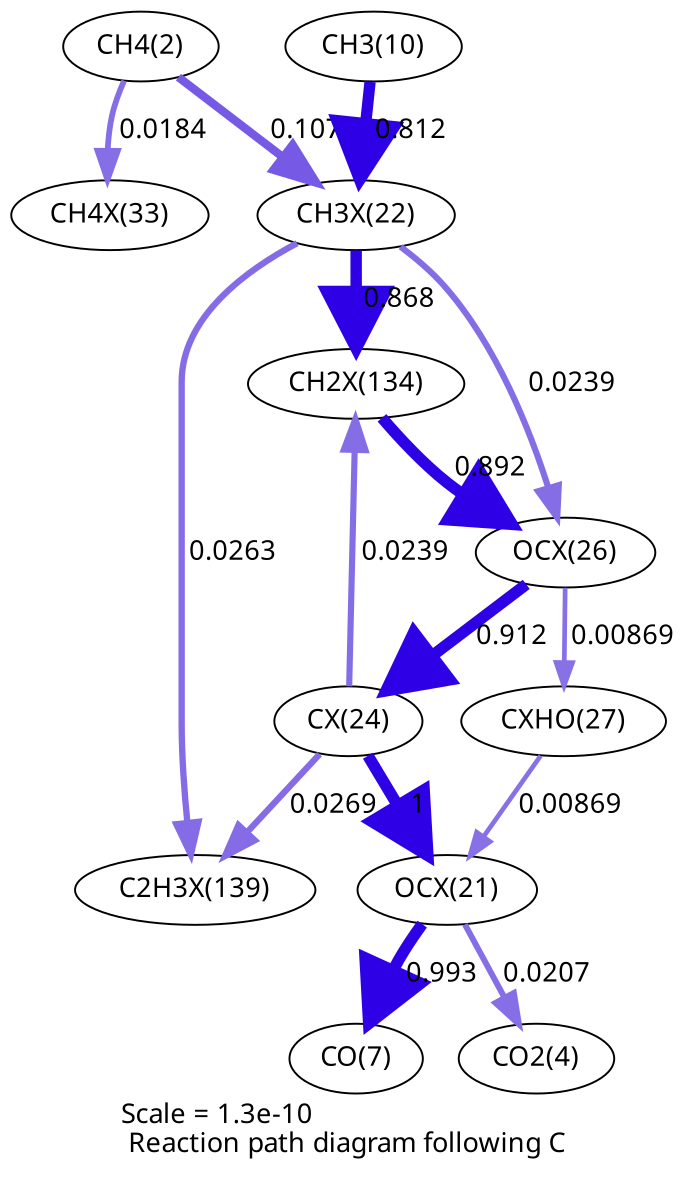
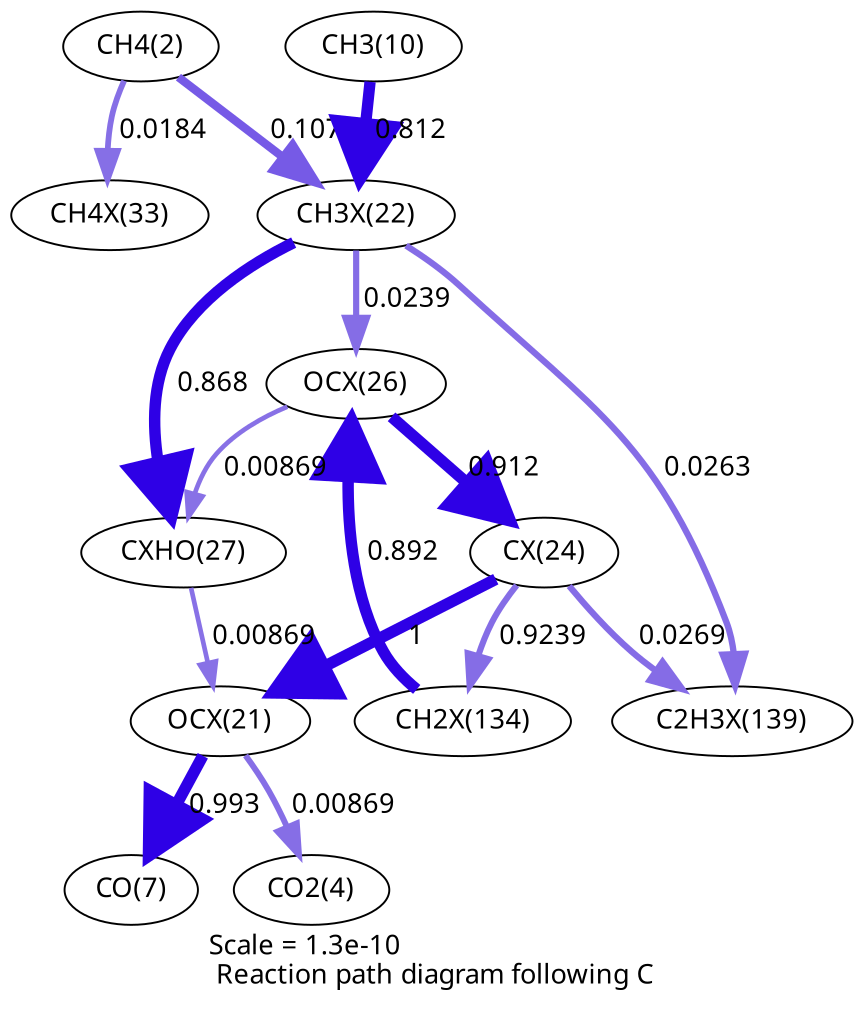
(356, 271) -> (184, 328)
(402, 553) -> (539, 637)
(543, 974) -> (341, 806)
